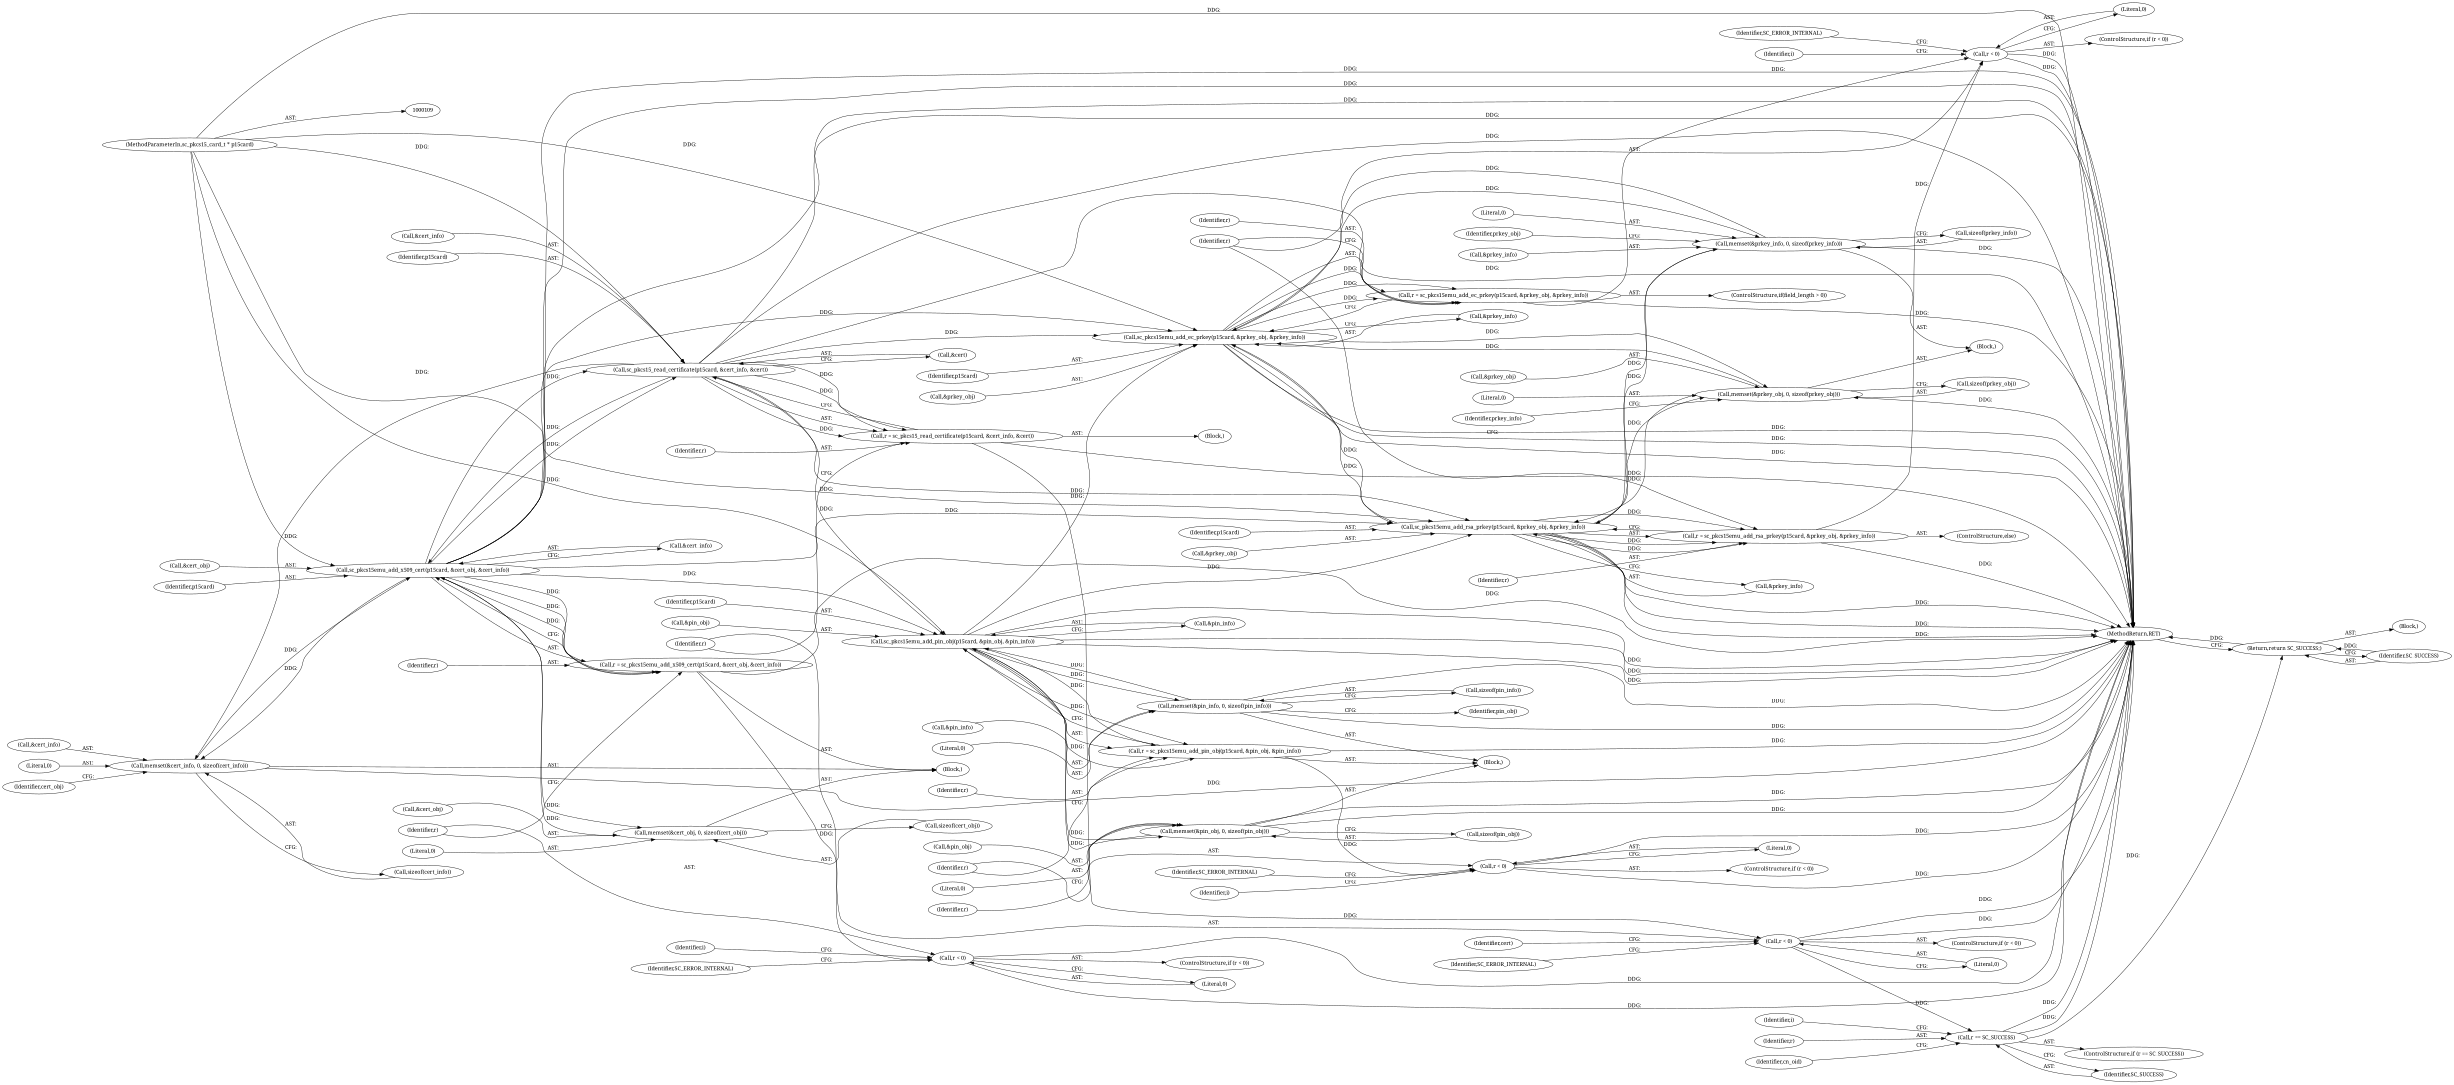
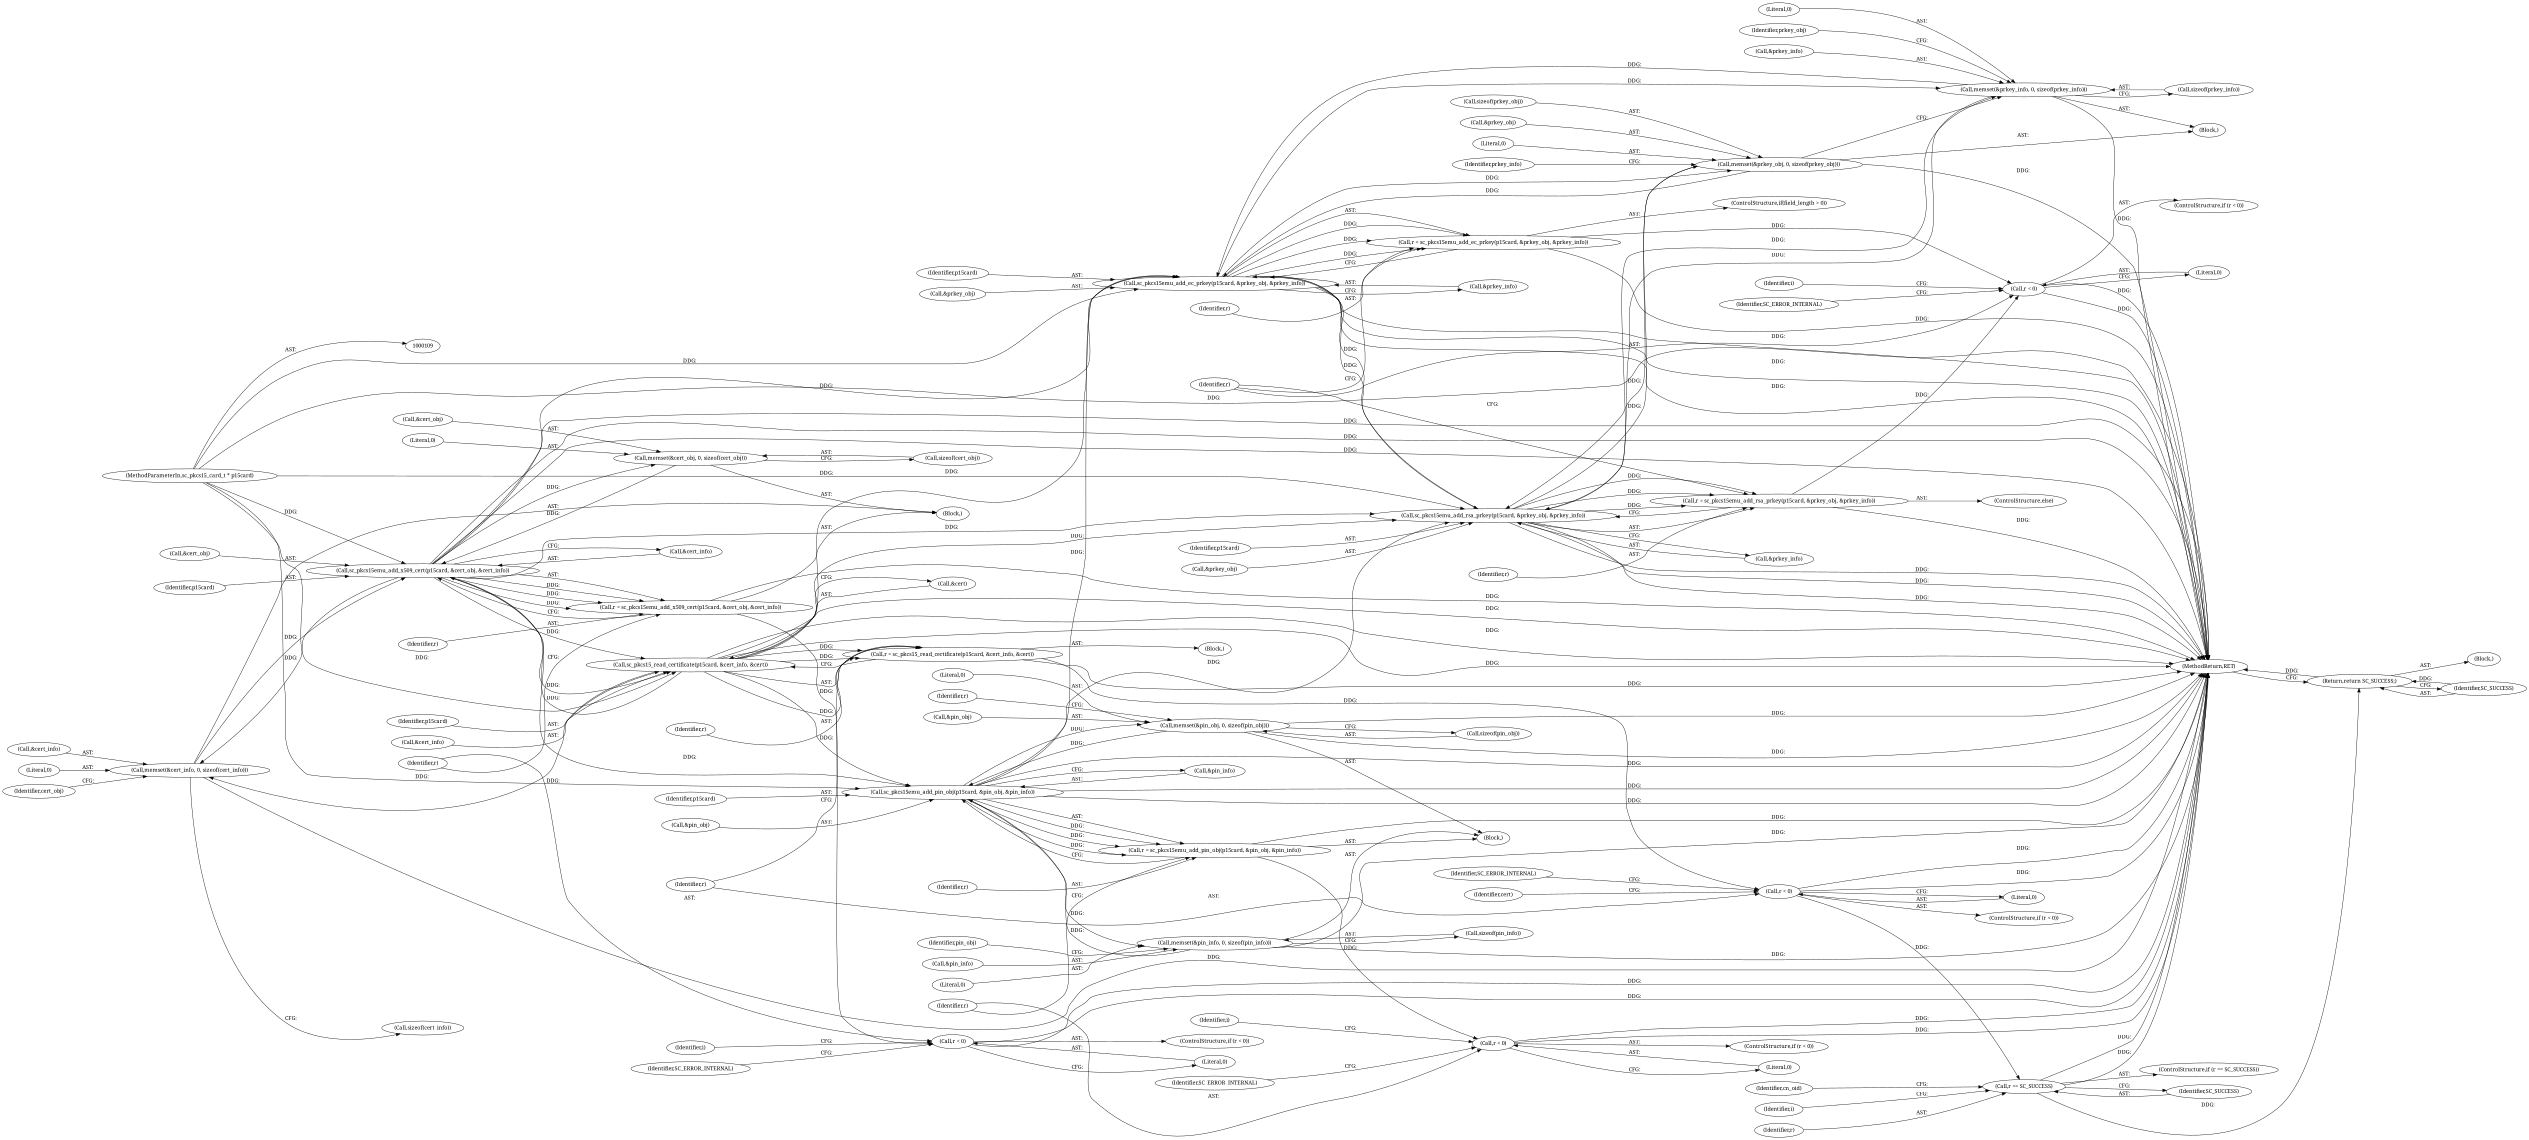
(1896, 389) -> (1900, 128)
(1366, 714) -> (1075, 956)
(299, 843) -> none
